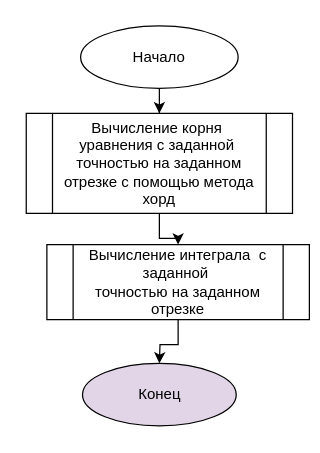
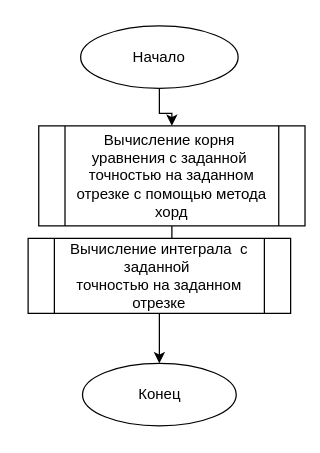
(159, 163) -> (172, 176)
(178, 282) -> (159, 276)
(159, 394) -> (159, 394)
